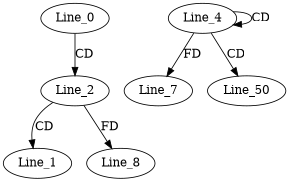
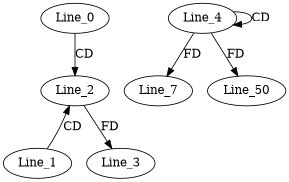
(236, 55) -> (236, 55)
(37, 118) -> (58, 132)
(121, 163) -> (121, 163)
